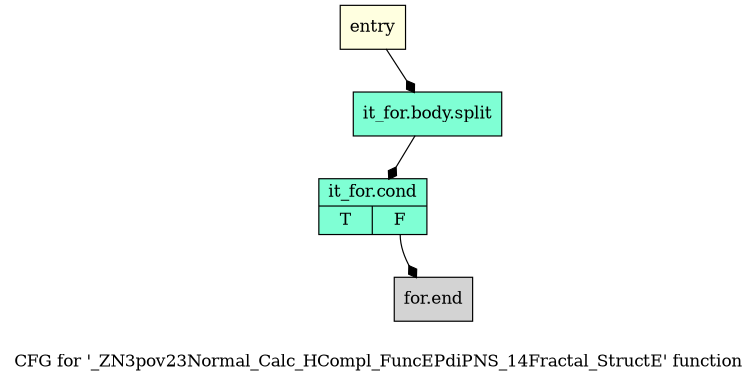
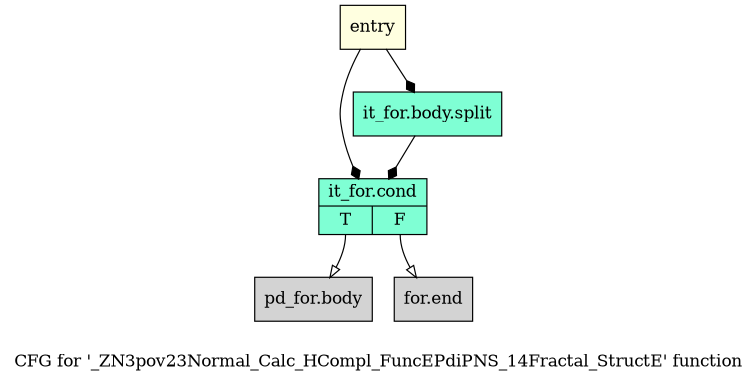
none -> (341, 106)
(403, 252) -> (403, 252)
none -> (314, 299)
